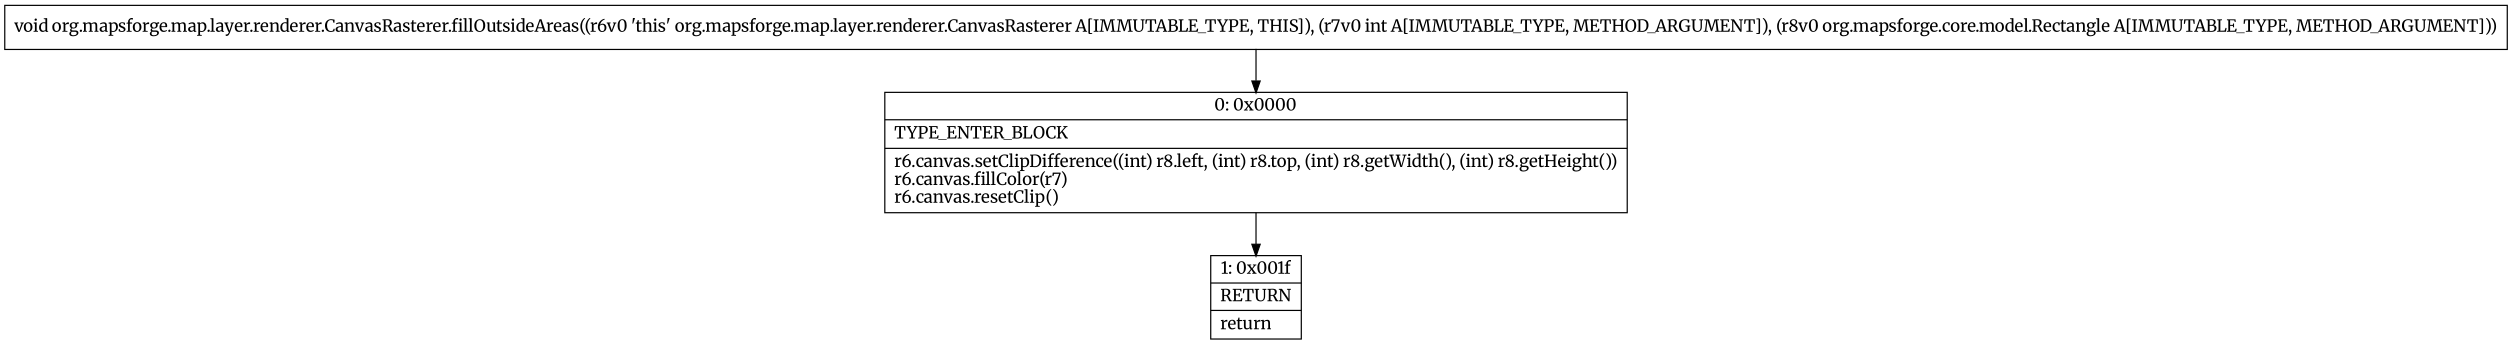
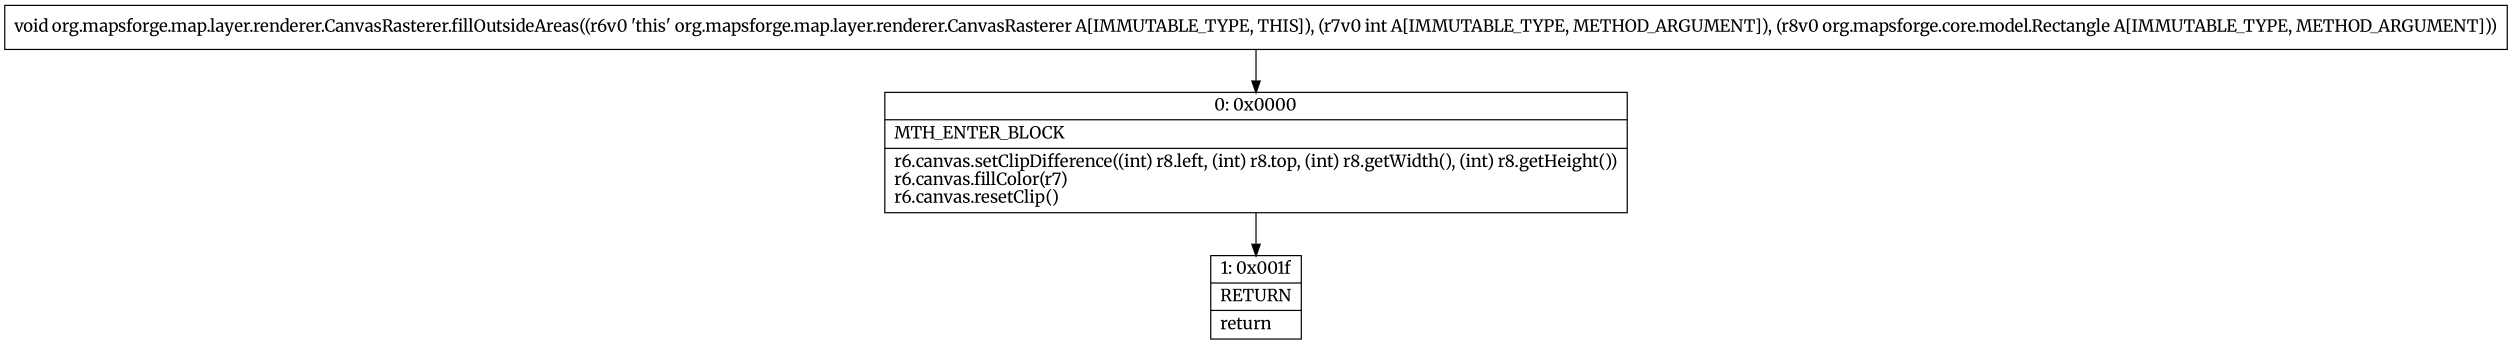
(981, 133) -> (980, 133)
